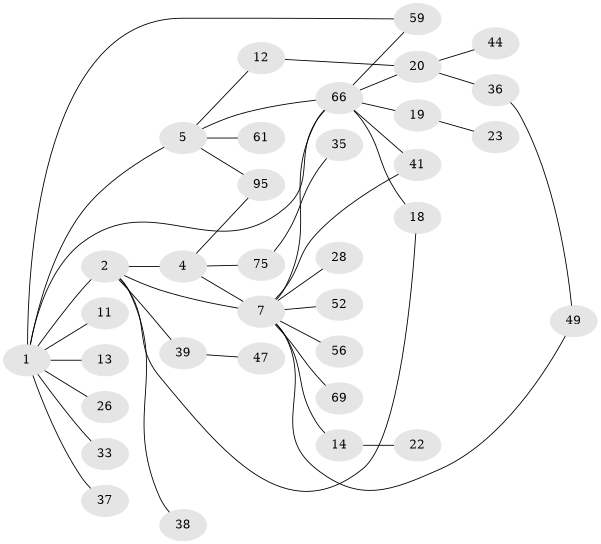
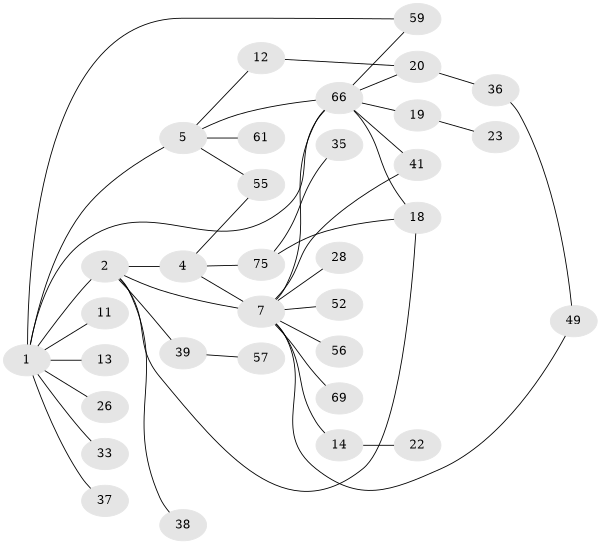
(496, 43) -> none
(261, 185) -> (261, 185)
none -> (334, 229)
(261, 359) -> (261, 359)
